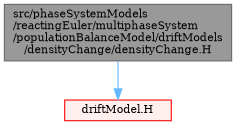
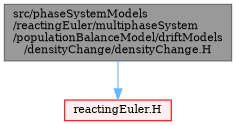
(118, 110) -> (118, 110)
